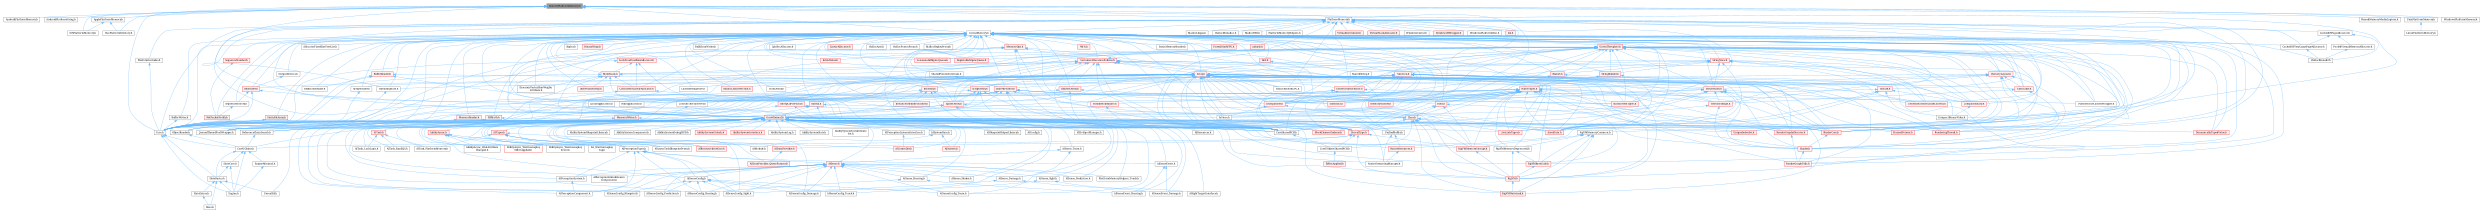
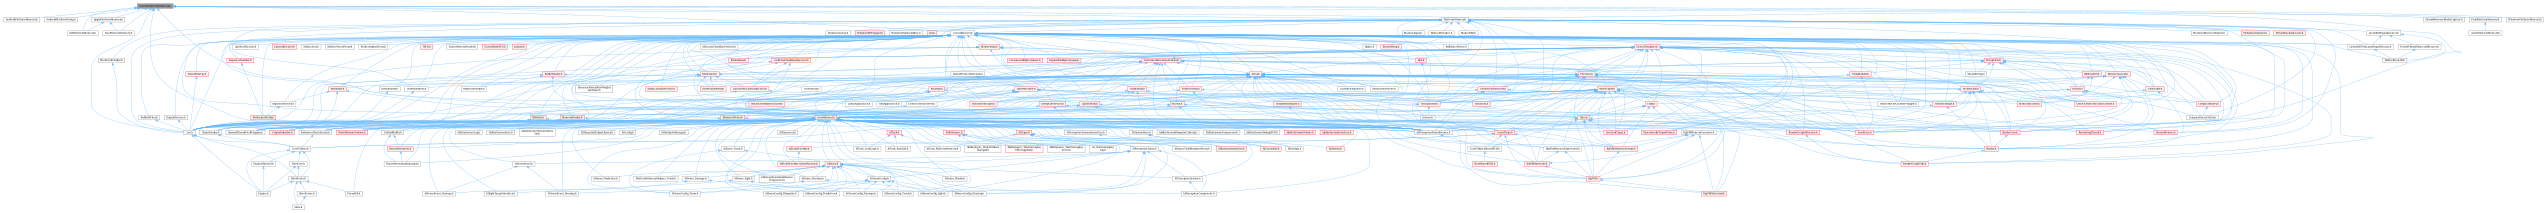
(1196, 38) -> none
none -> (1190, 53)
(1558, 74) -> (2092, 74)
(268, 82) -> (184, 126)
(1287, 133) -> (1433, 133)
(1564, 148) -> (1624, 156)
(1335, 164) -> (1485, 164)
